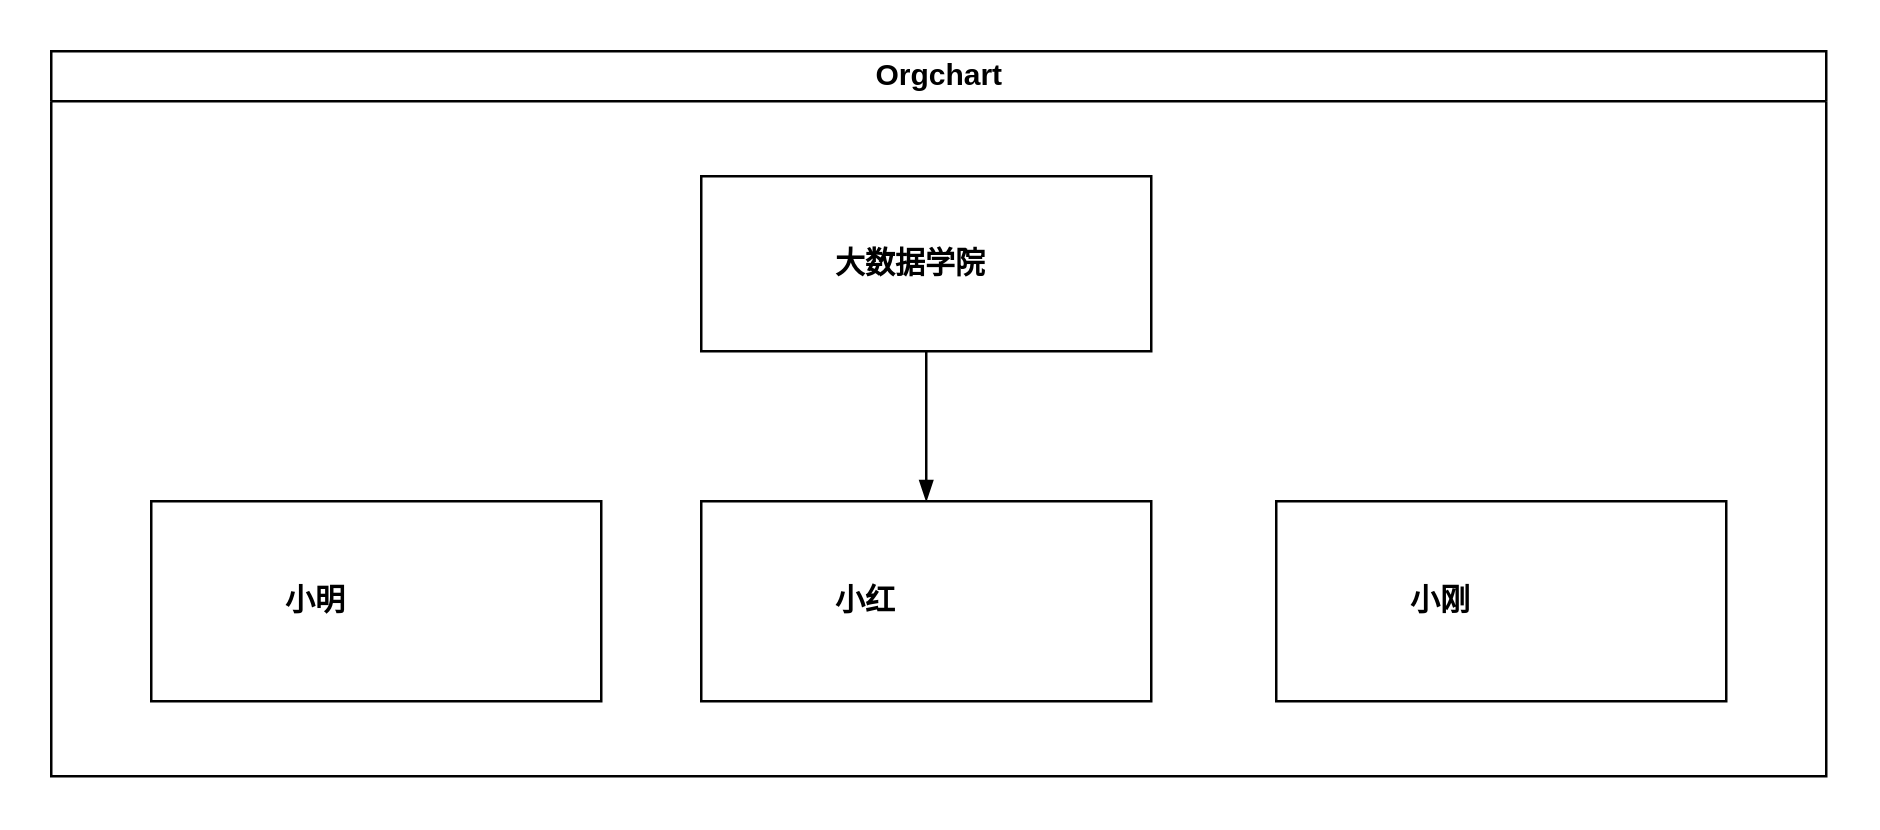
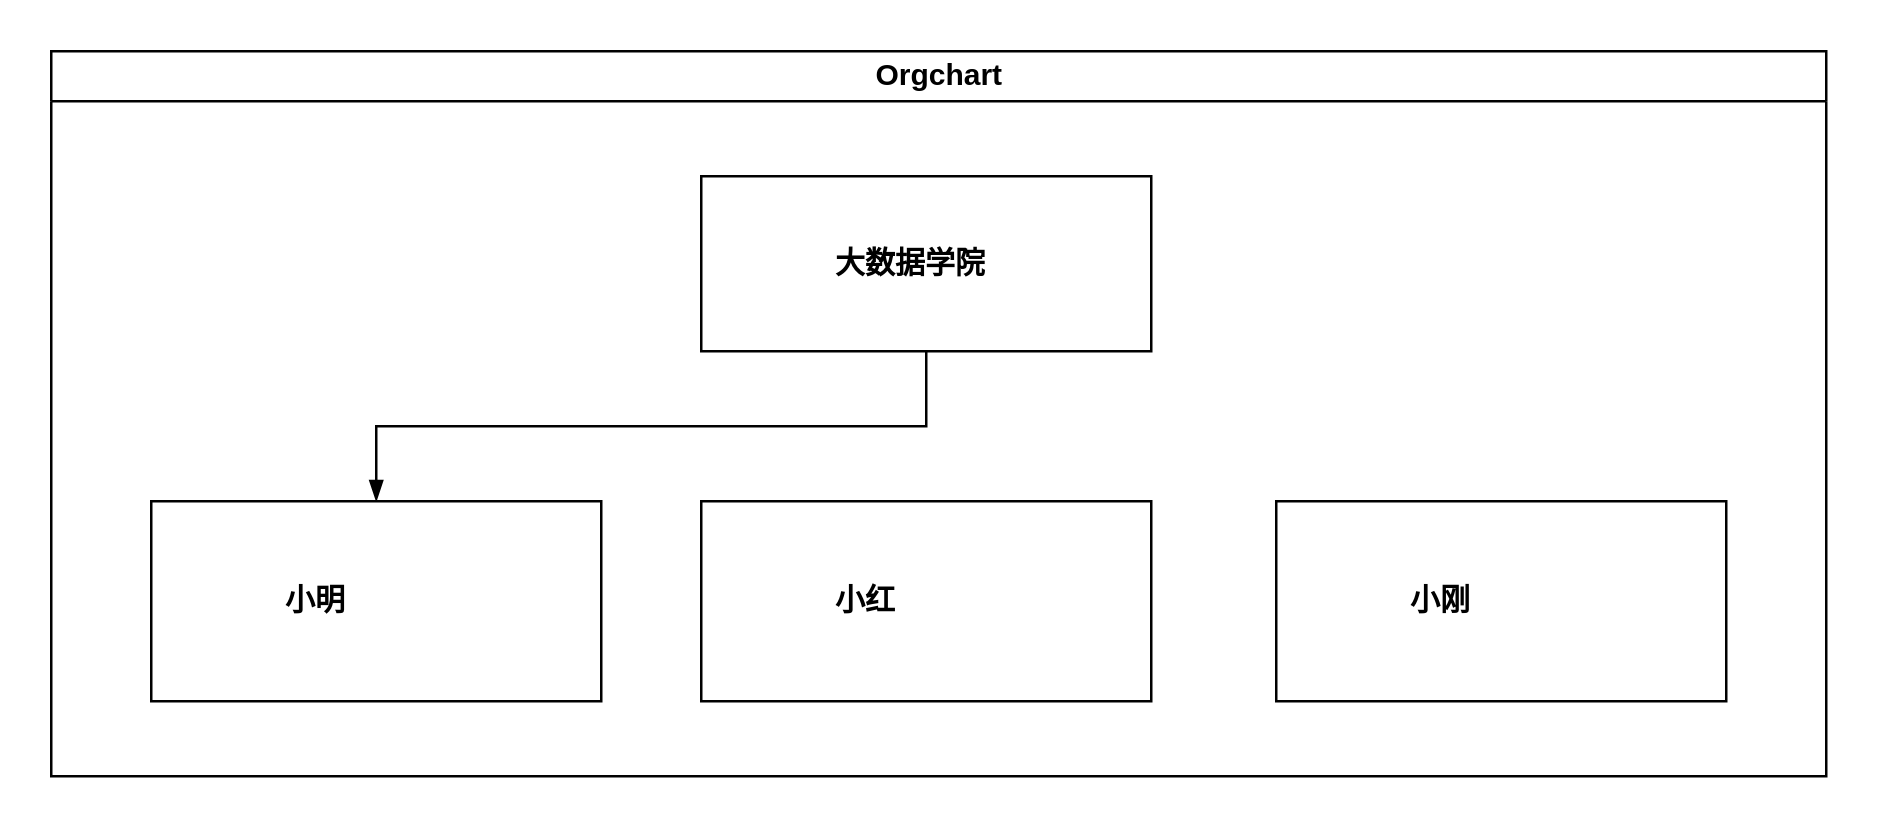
(926, 452) -> (626, 426)
